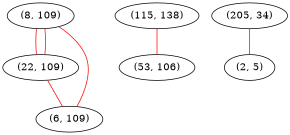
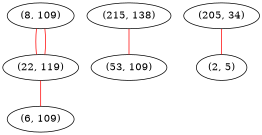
(157, 16) -> (129, 16)
(88, 62) -> none
(41, 67) -> (41, 67)
(157, 67) -> (129, 67)
